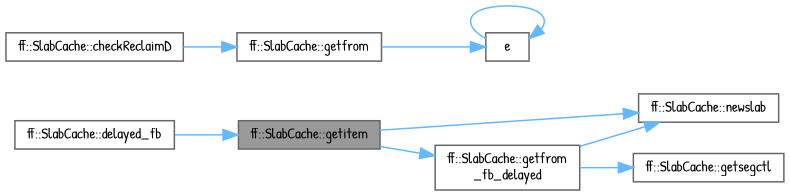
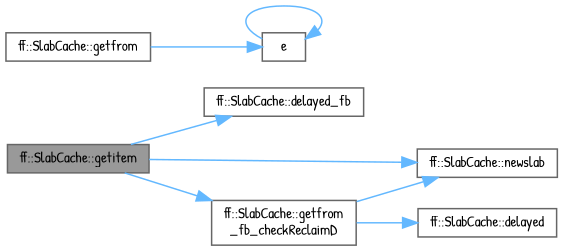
(95, 47) -> none
(199, 135) -> (174, 132)
(507, 168) -> (284, 223)
(709, 168) -> (487, 223)
